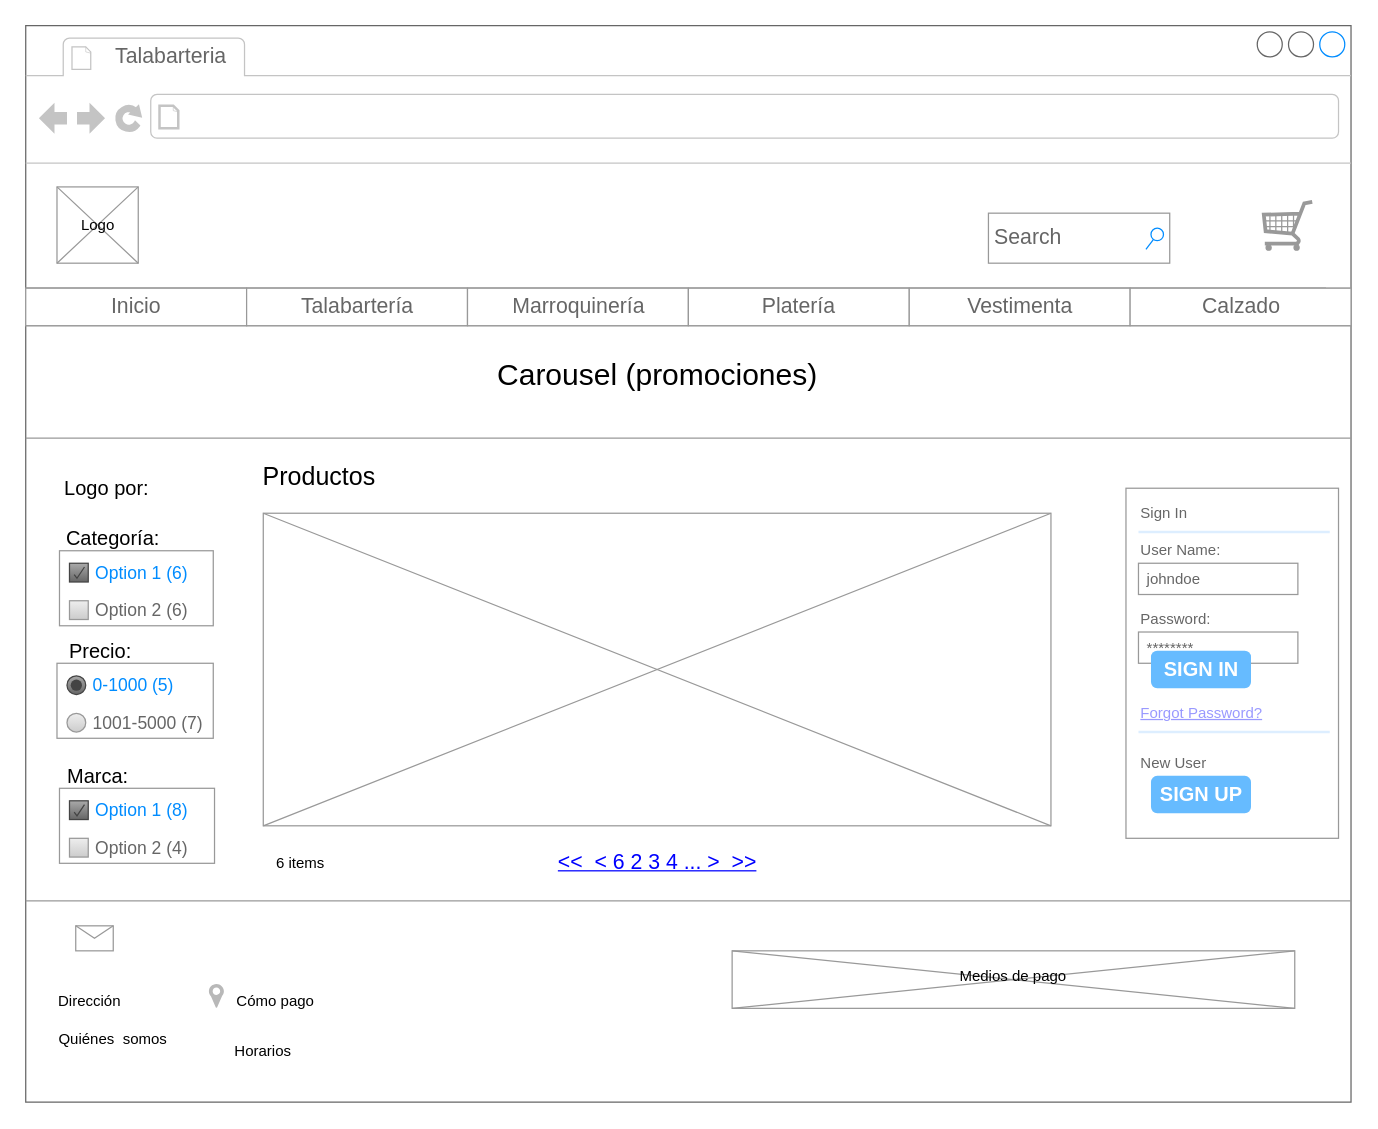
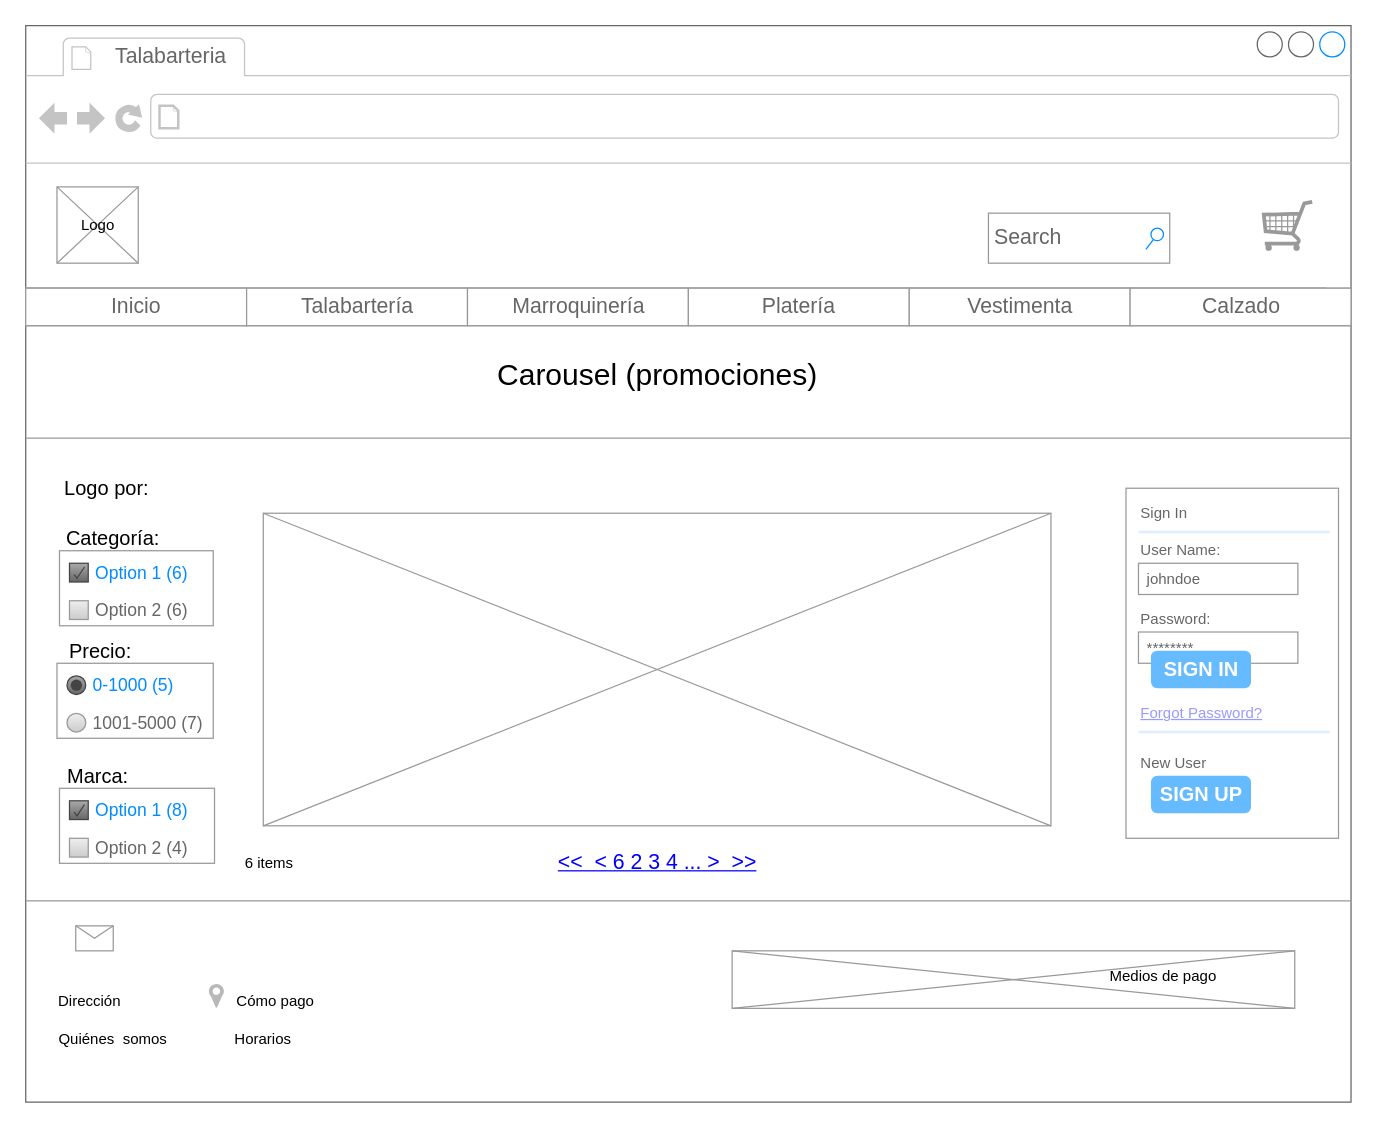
(319, 476) -> none
(301, 863) -> (269, 863)
(1013, 977) -> (1163, 977)
(263, 1052) -> (263, 1039)
